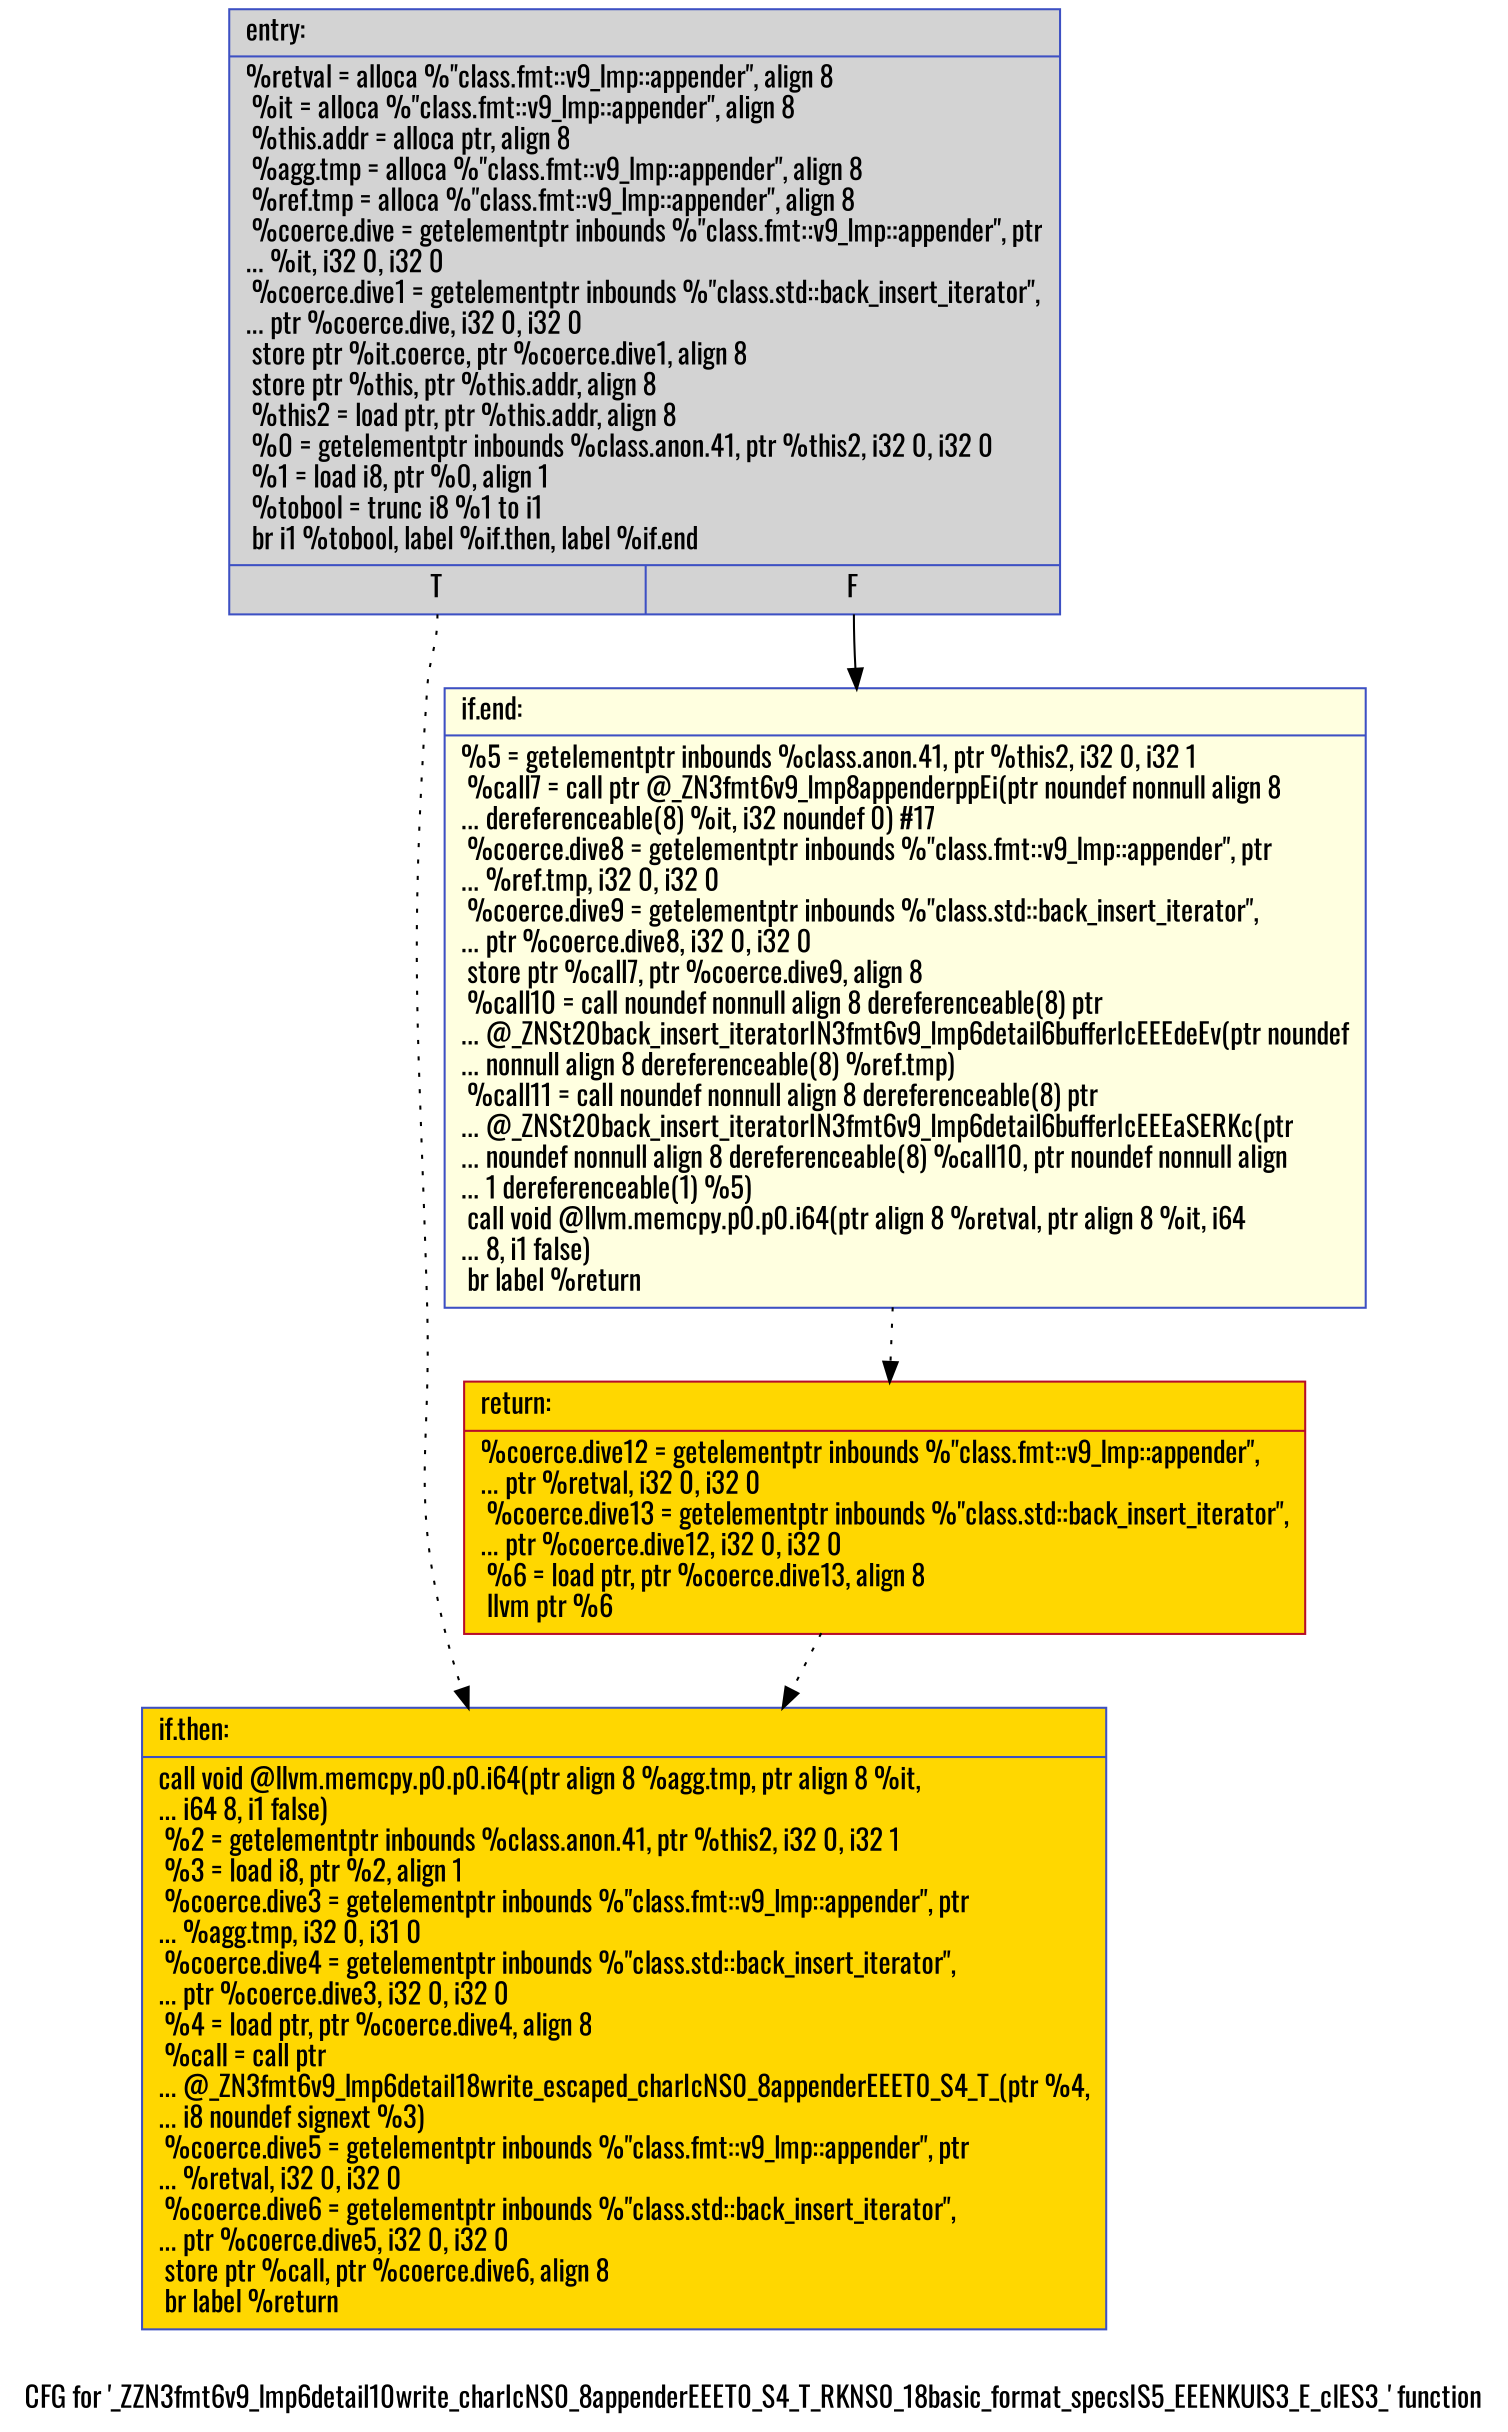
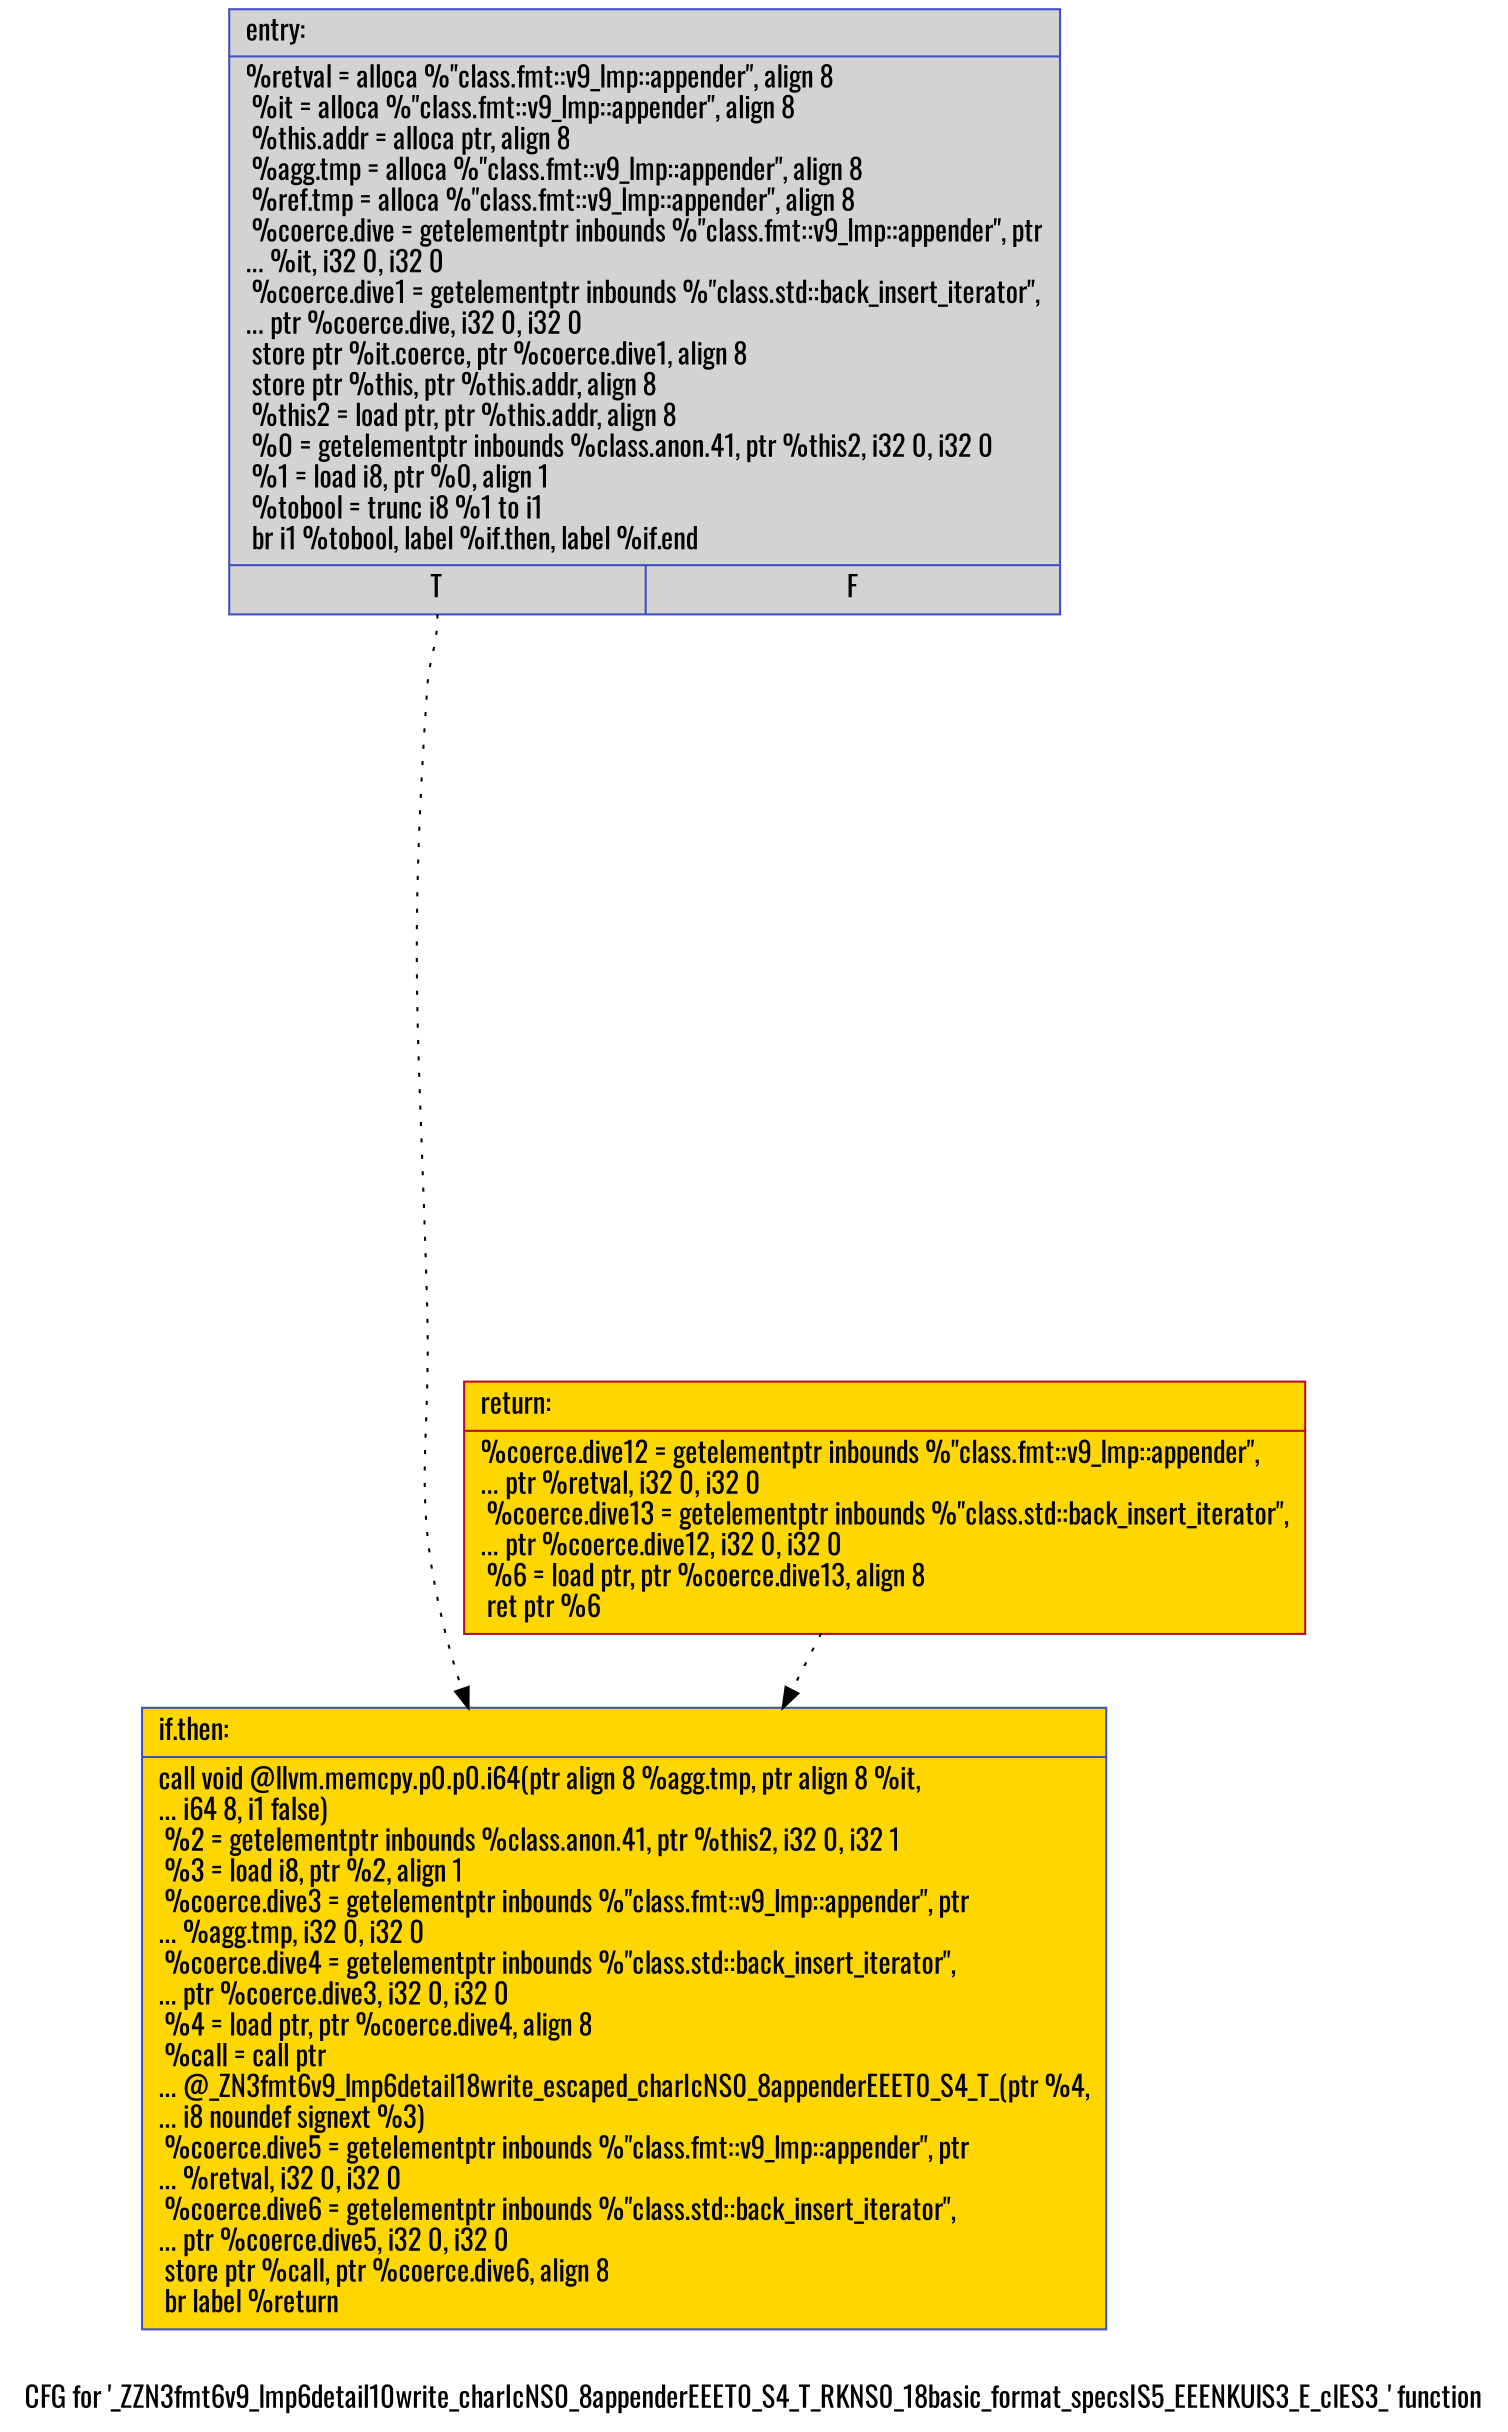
(905, 998) -> none
(547, 1608) -> (541, 1608)
(291, 1934) -> (292, 1934)
